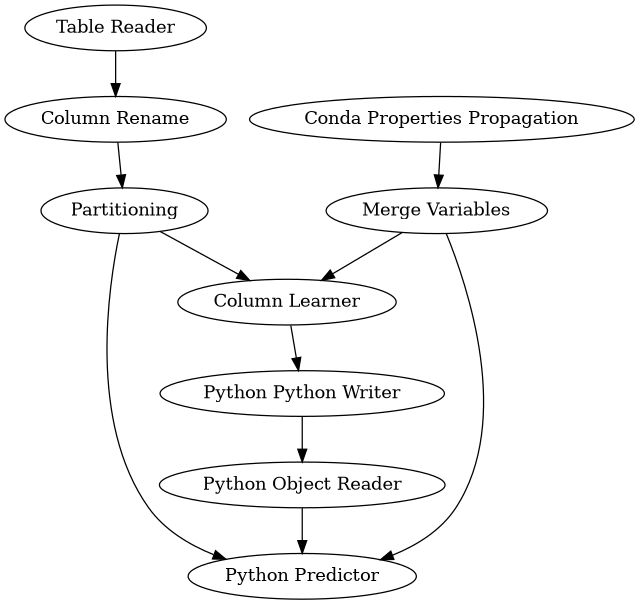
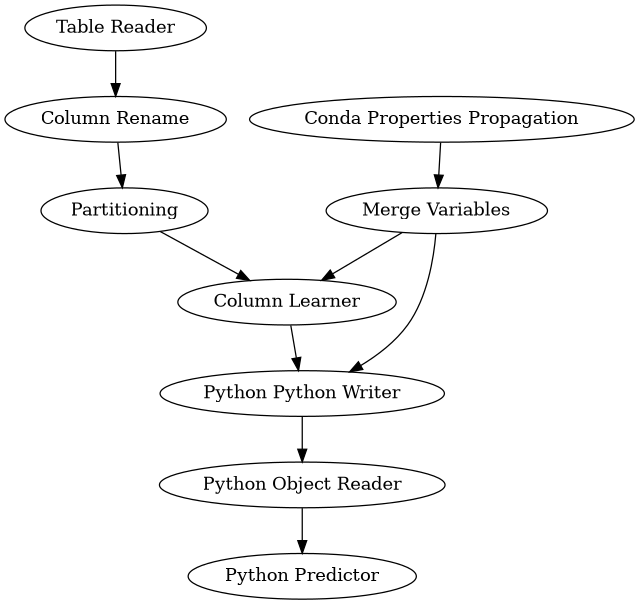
(483, 411) -> (416, 310)
(113, 415) -> none
